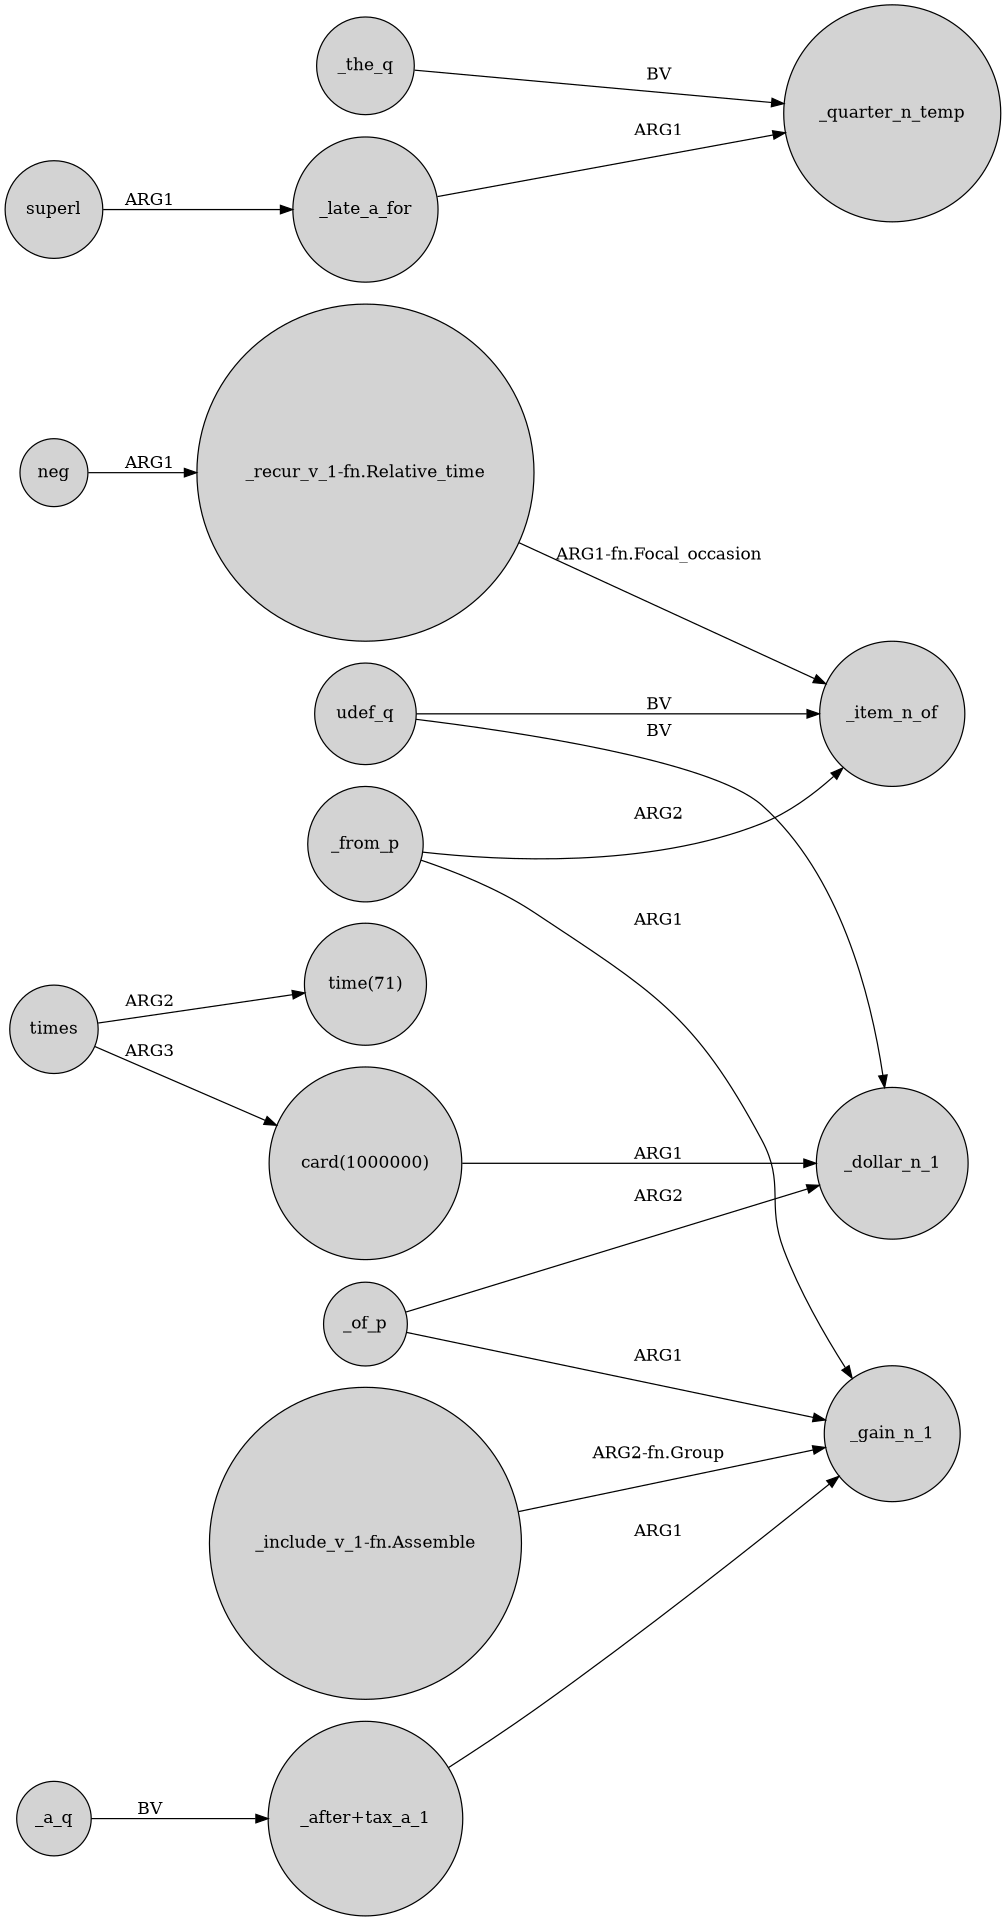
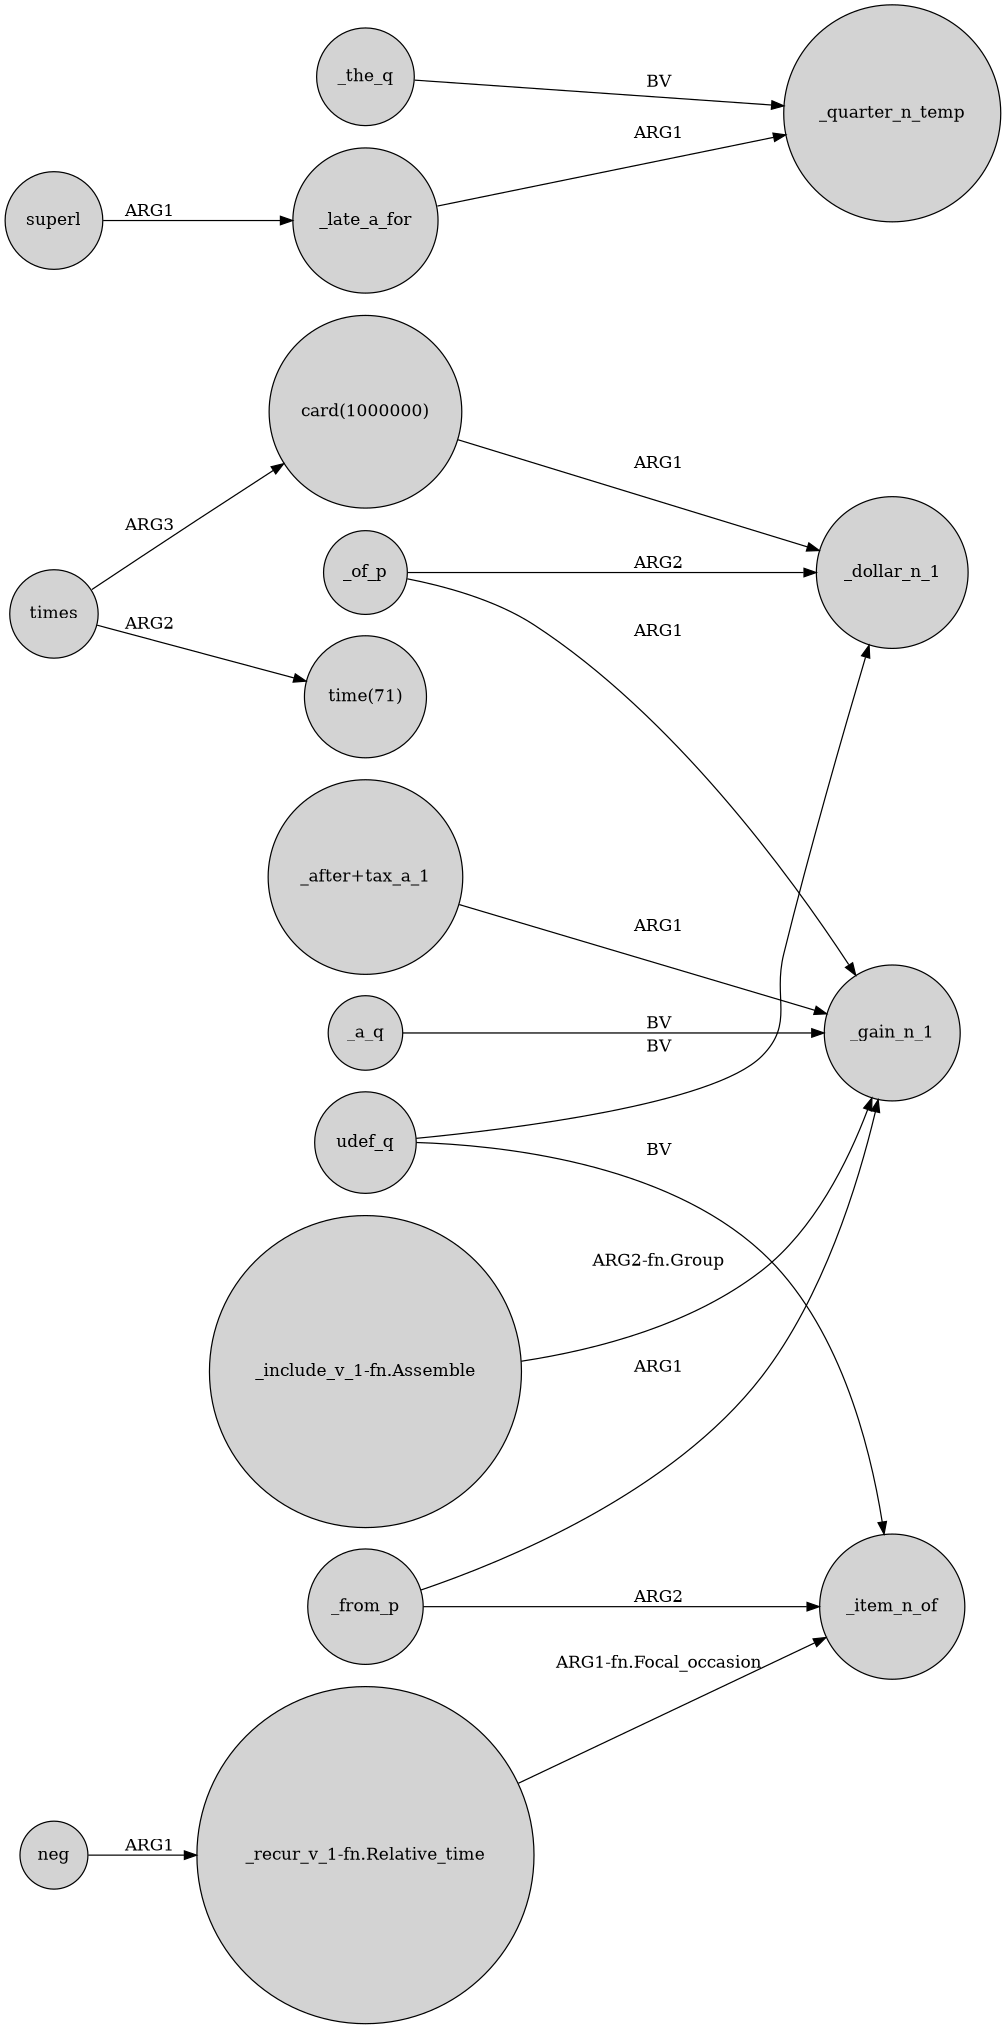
(173, 1819) -> (607, 1033)
